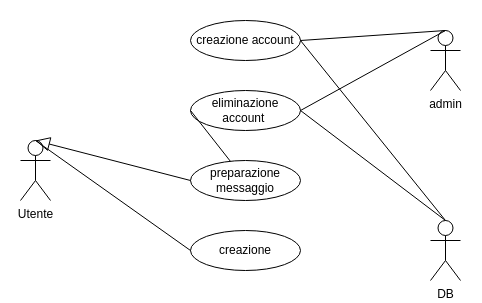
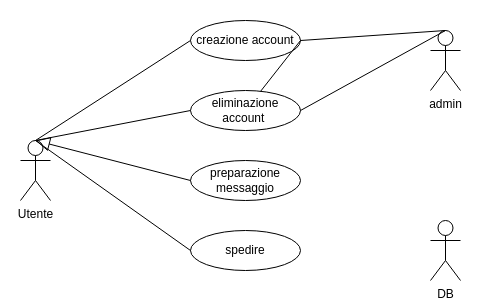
none -> (115, 89)
(371, 128) -> (280, 67)
(210, 136) -> (115, 125)
(370, 163) -> none
(246, 251) -> (246, 251)
